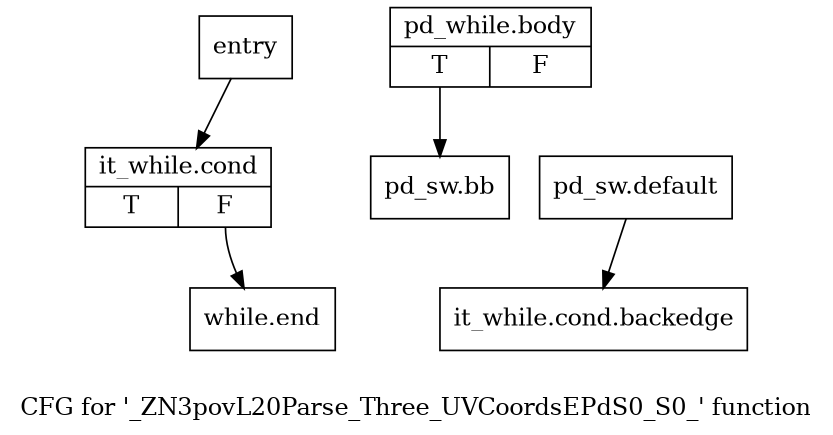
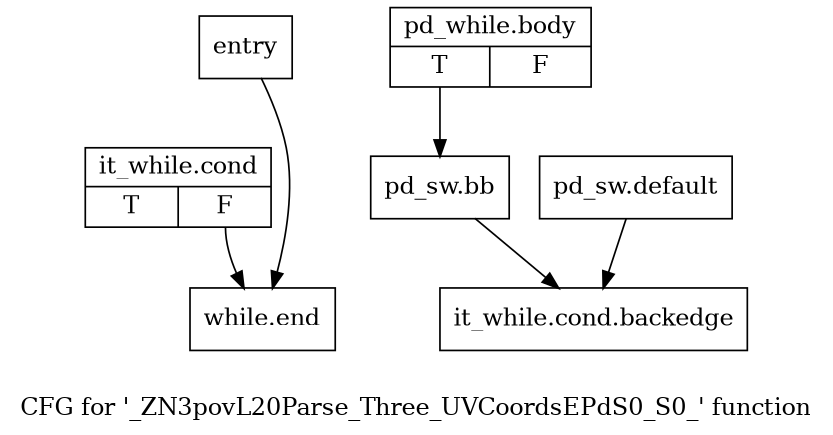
(218, 106) -> (289, 173)
none -> (510, 248)
